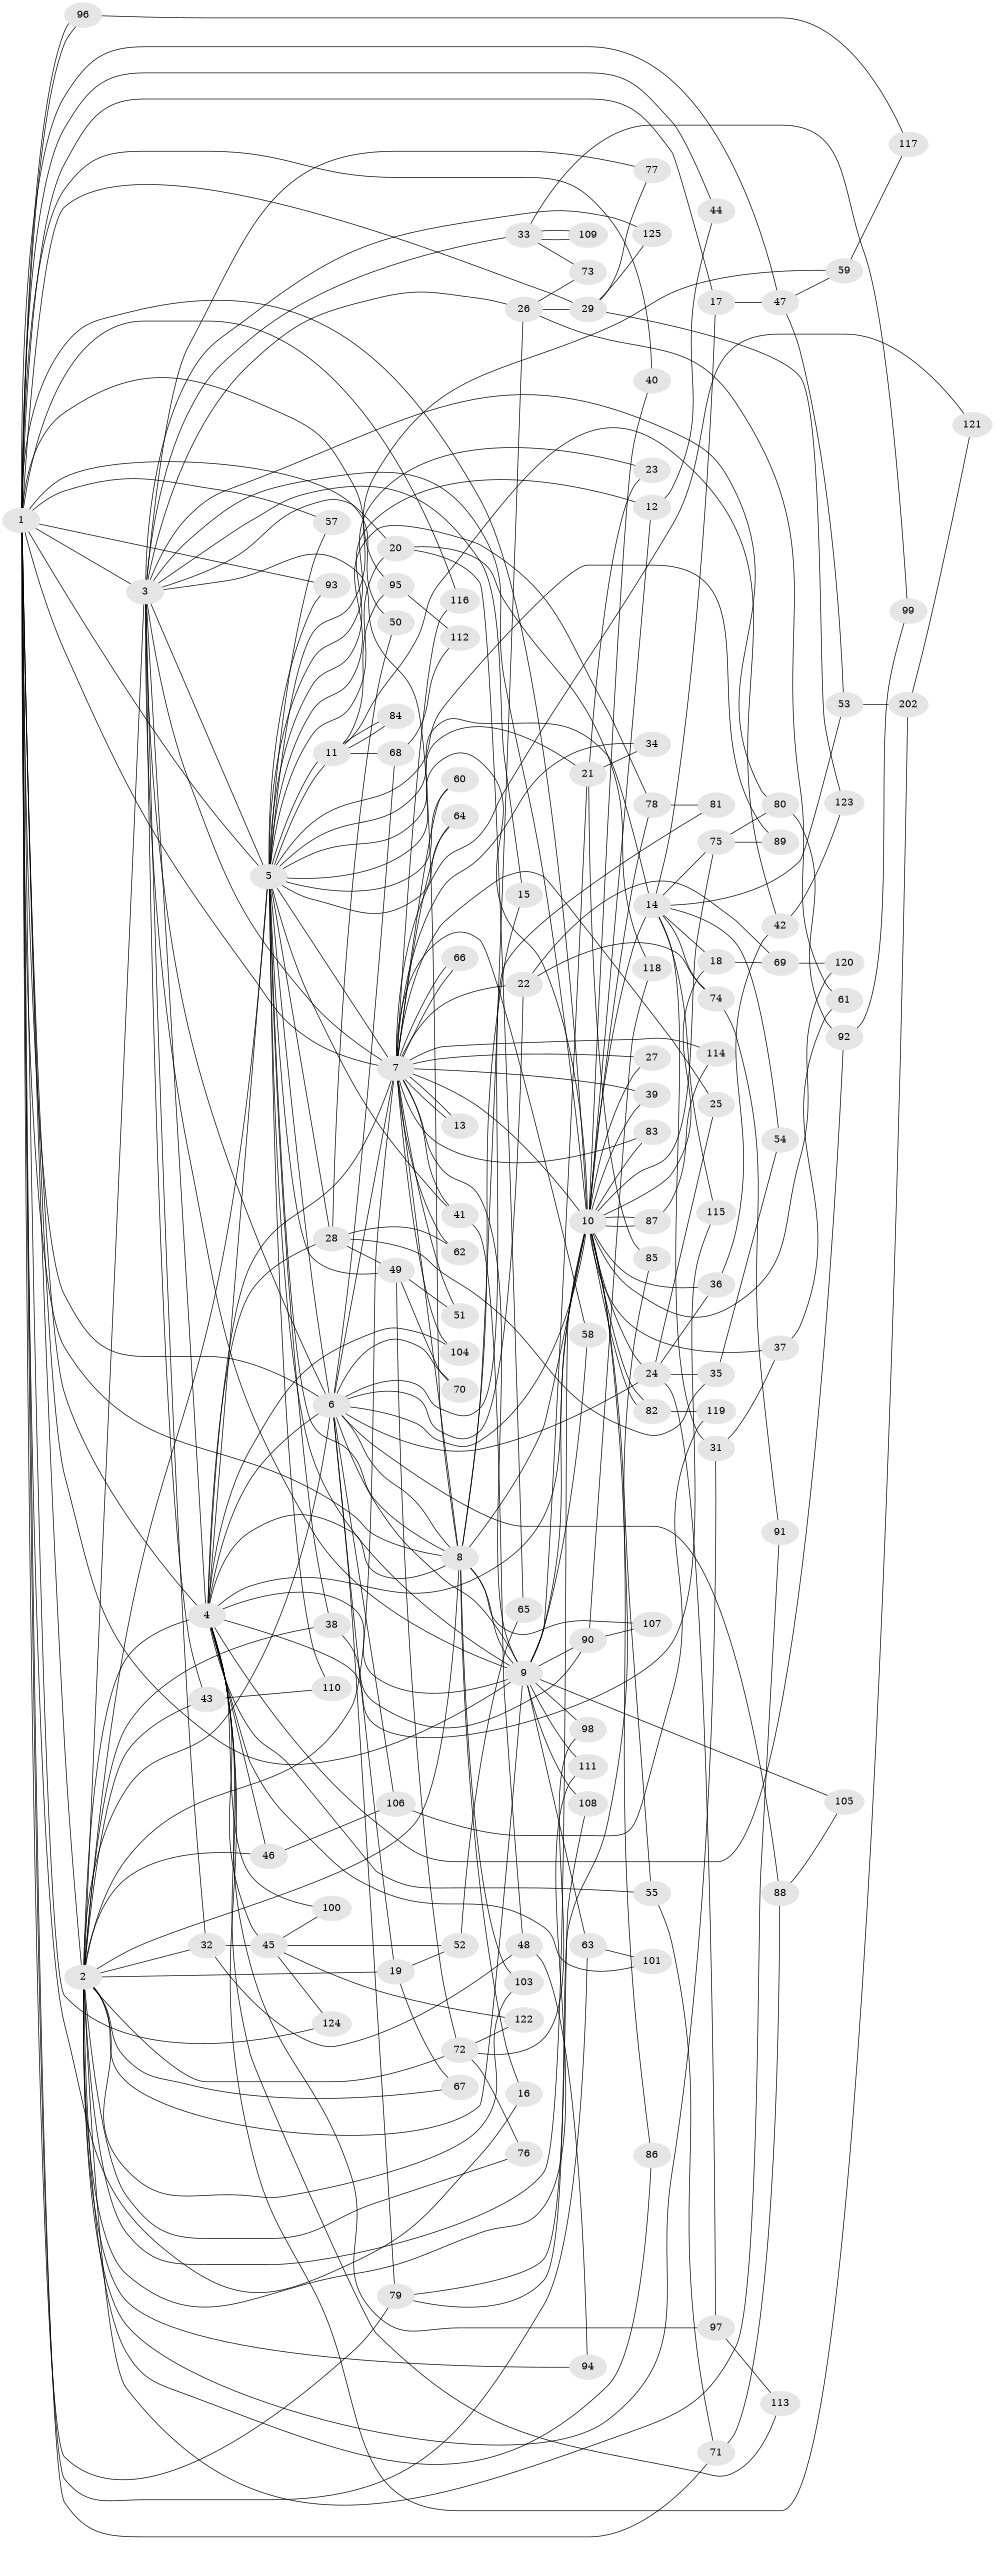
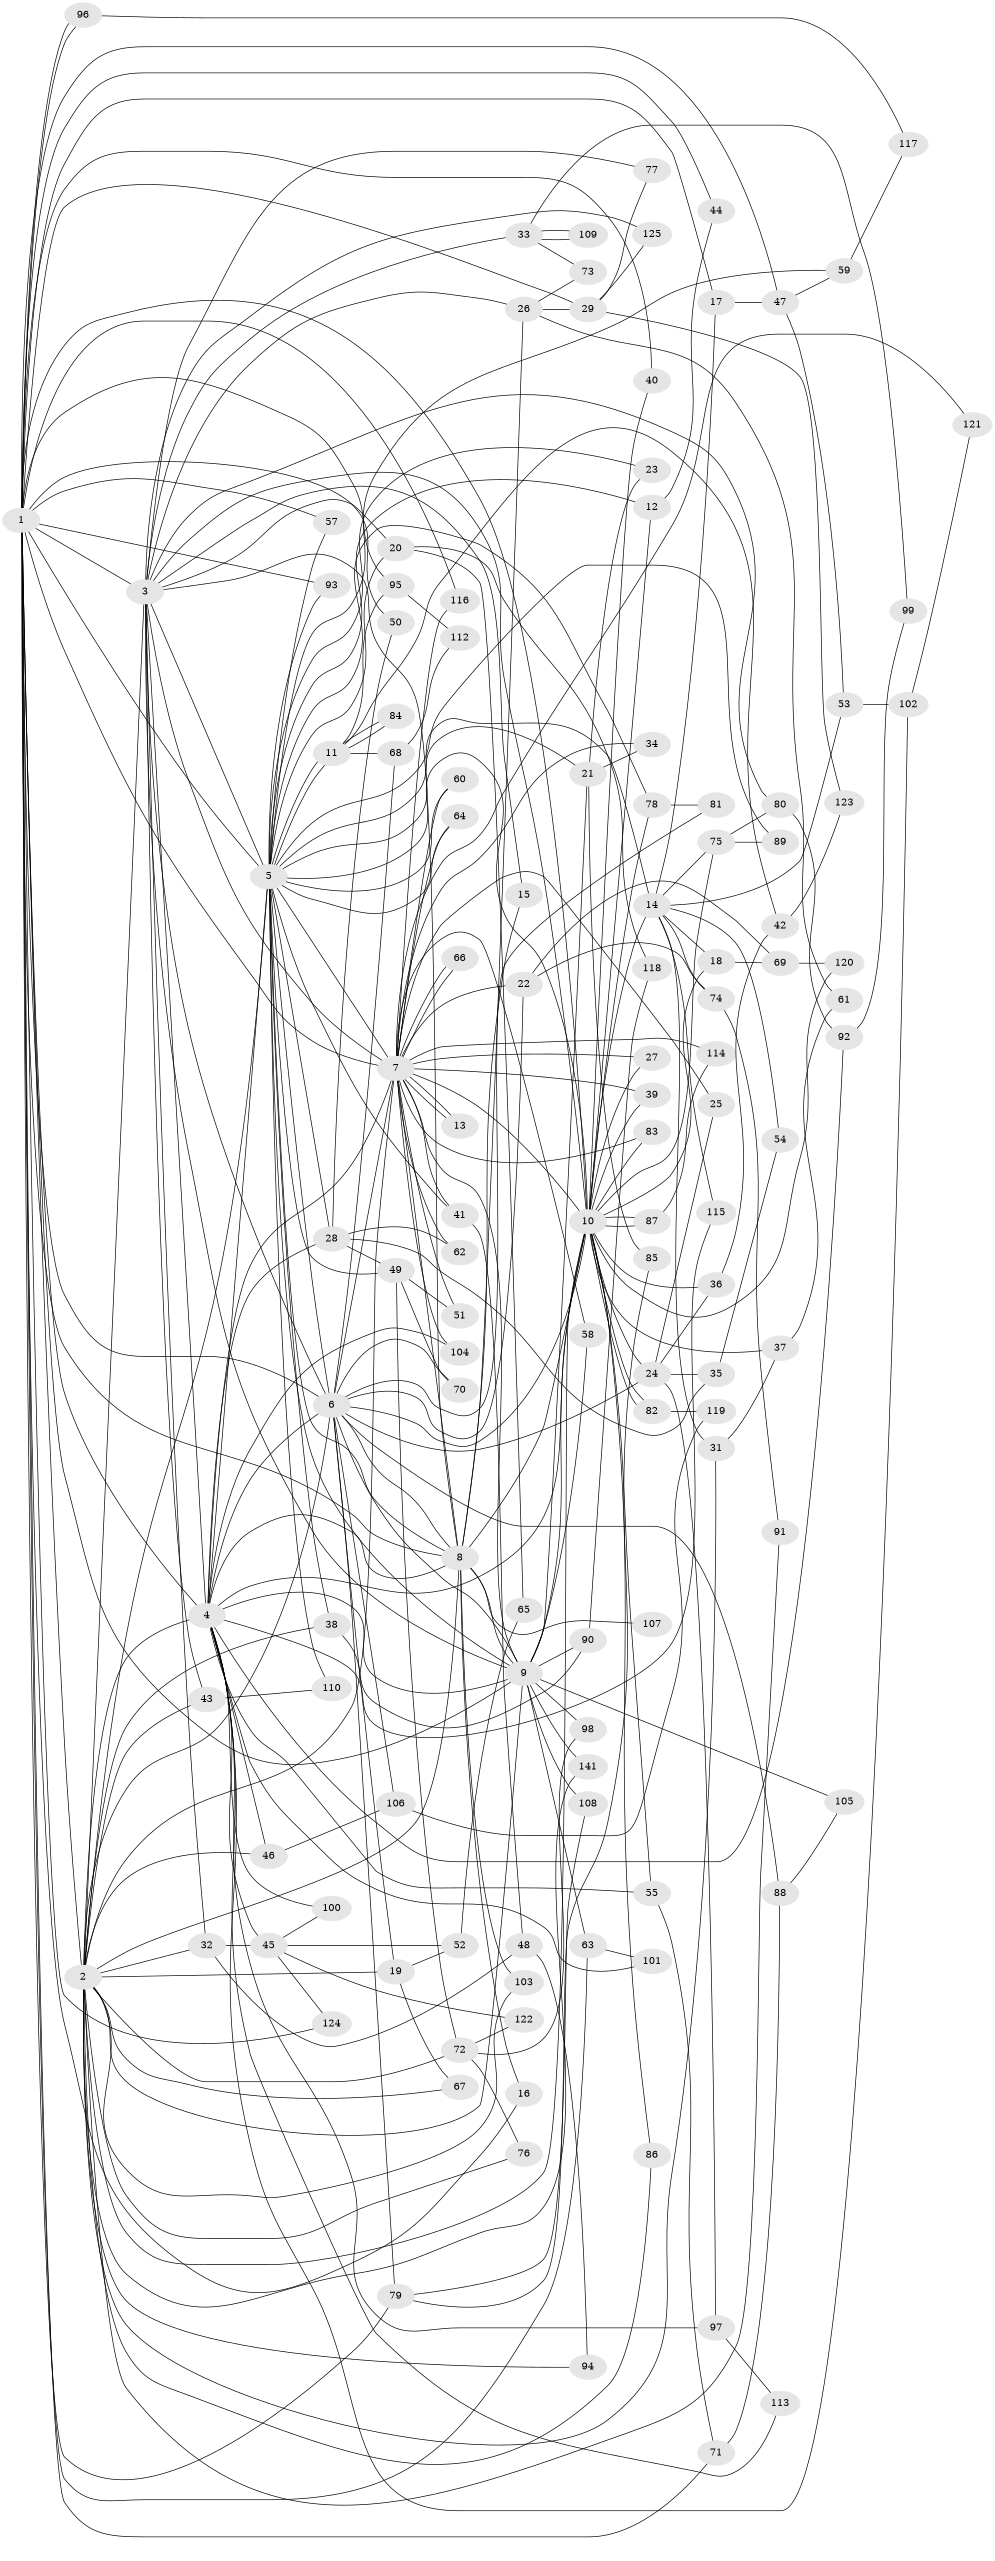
(908, 705) -> (908, 705)
(620, 1633) -> none
(588, 1767) -> (588, 1767)
